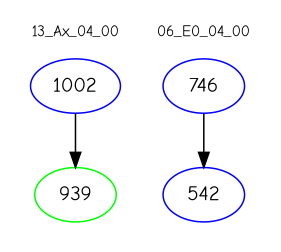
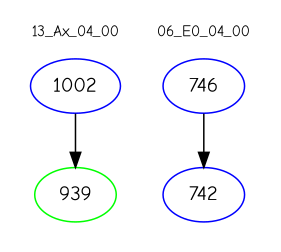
(204, 195) -> (204, 195)
